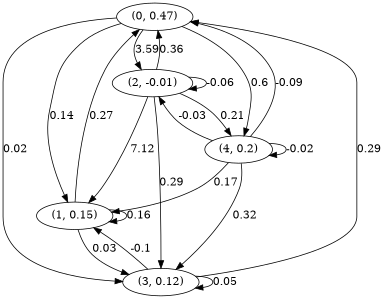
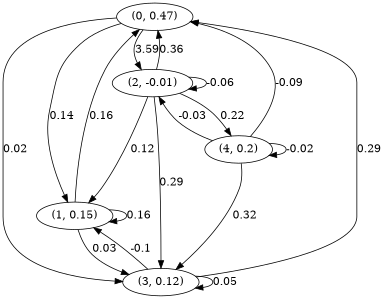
(238, 64) -> none
(101, 116) -> (101, 116)
(233, 116) -> (233, 116)
(143, 149) -> (143, 149)
(179, 197) -> none
